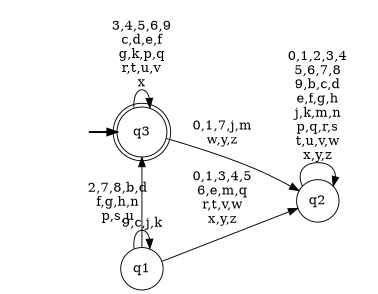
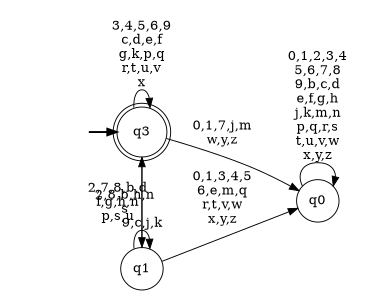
none -> (142, 197)
(318, 201) -> (318, 201)
